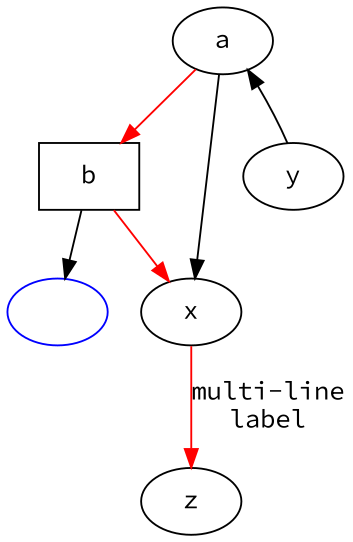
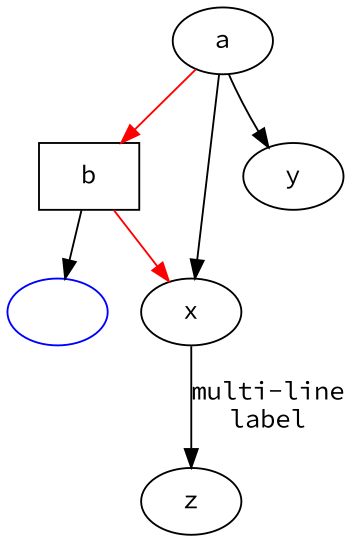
(274, 114) -> (243, 103)
(191, 397) -> (191, 397)
